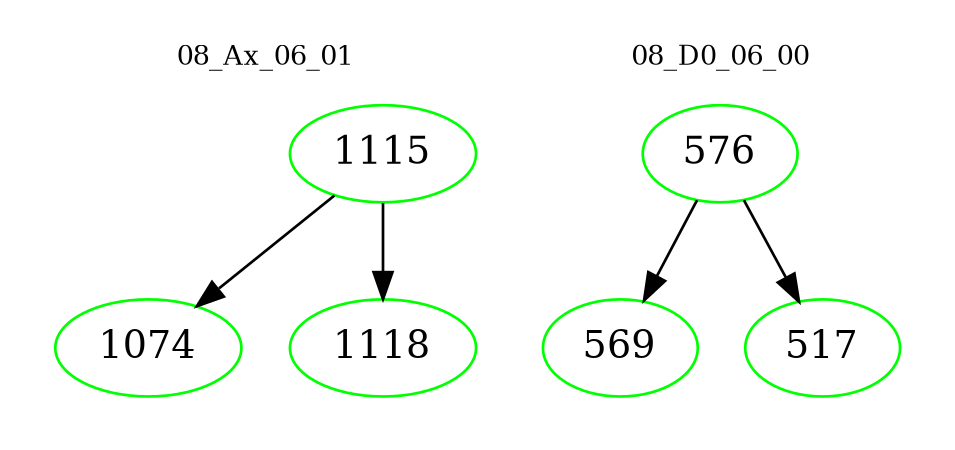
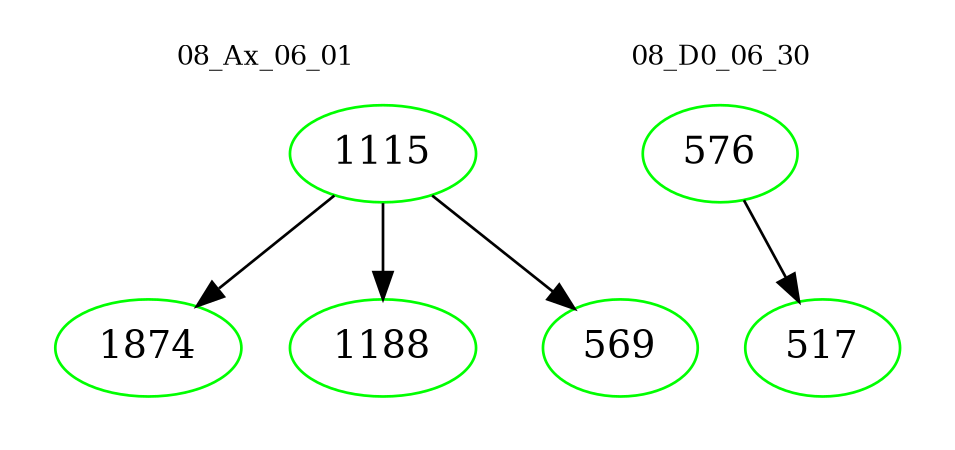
(722, 58) -> (722, 58)
(677, 238) -> (481, 234)
(148, 348) -> (148, 348)
(383, 348) -> (383, 348)
